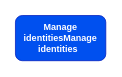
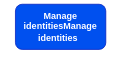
(60, 38) -> (60, 27)
